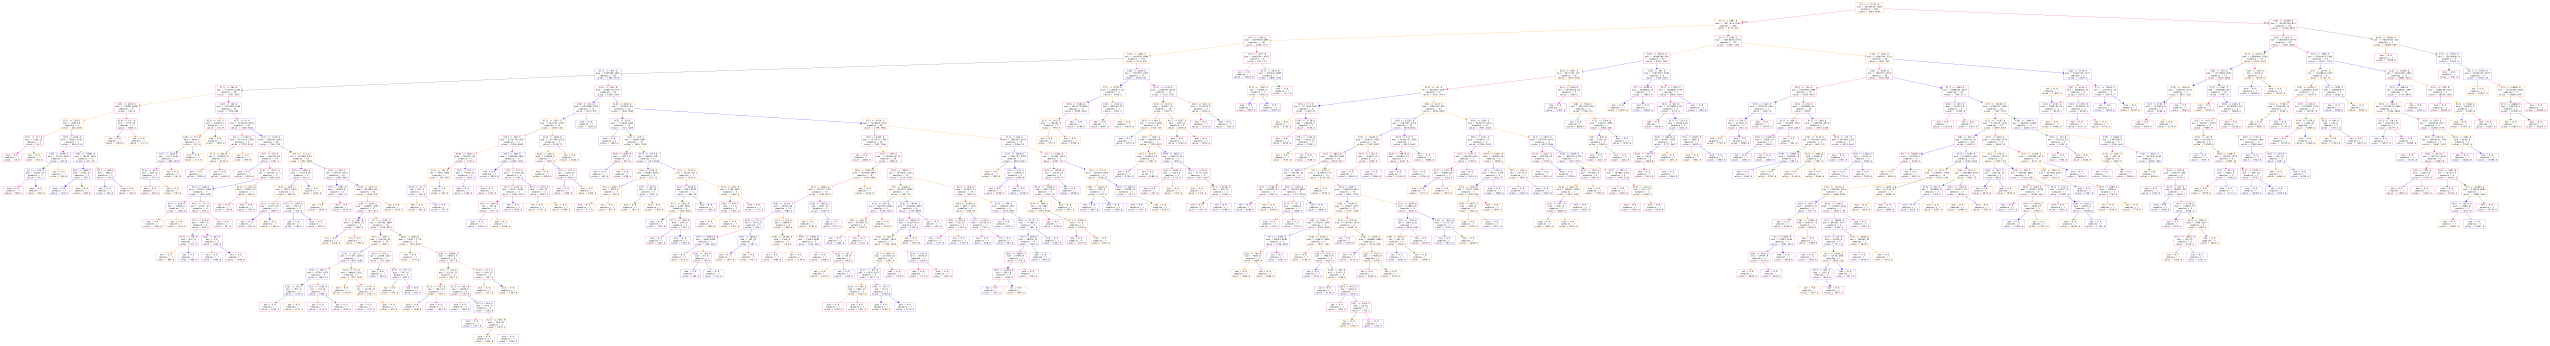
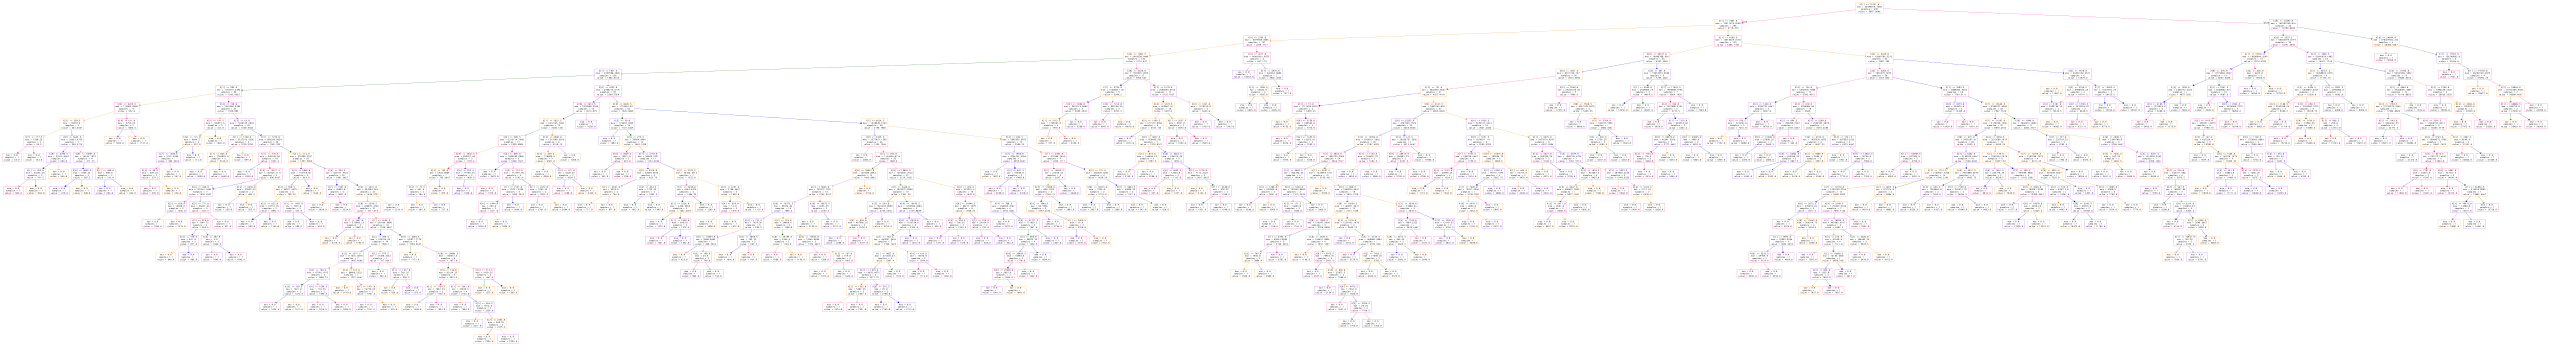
(1938, 149) -> none
(1148, 174) -> (1148, 174)
(911, 241) -> (911, 241)
